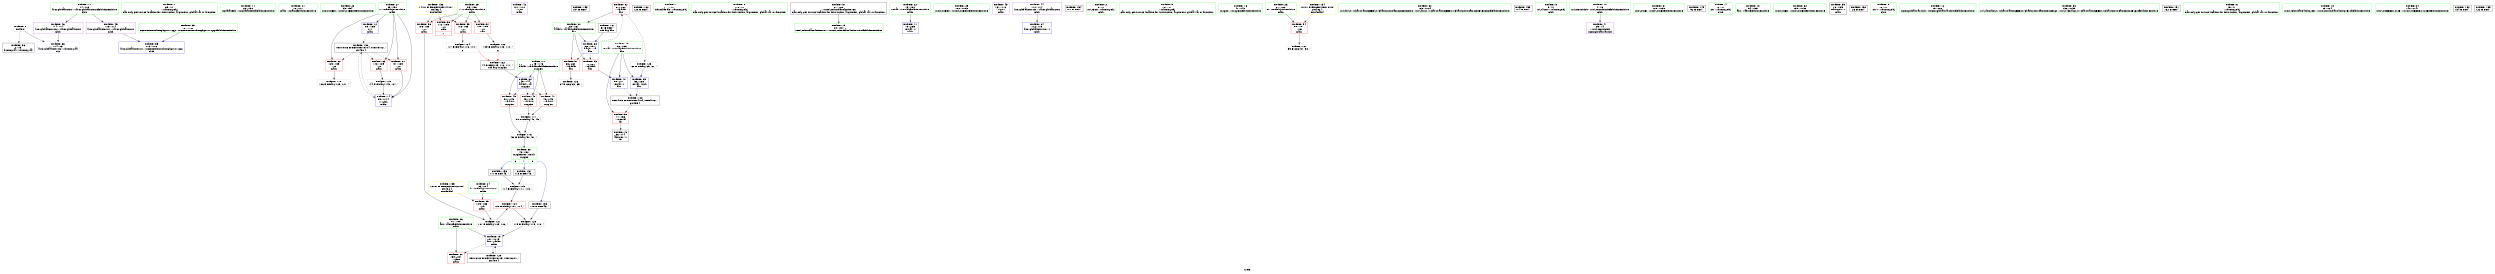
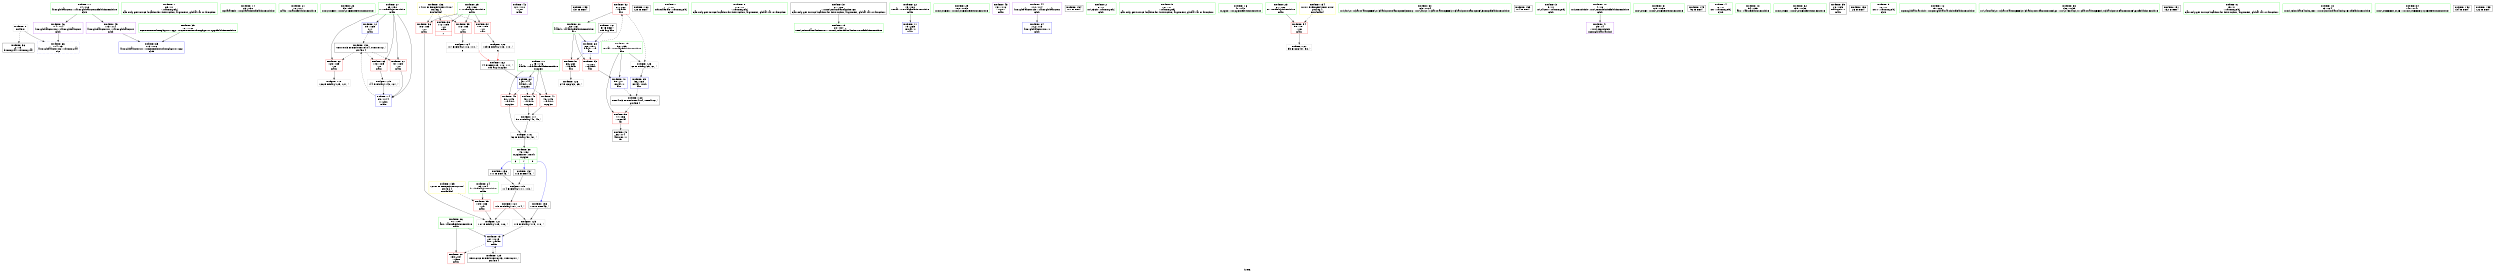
(626, 65) -> (634, 57)
(360, 77) -> none
(502, 215) -> (501, 213)
